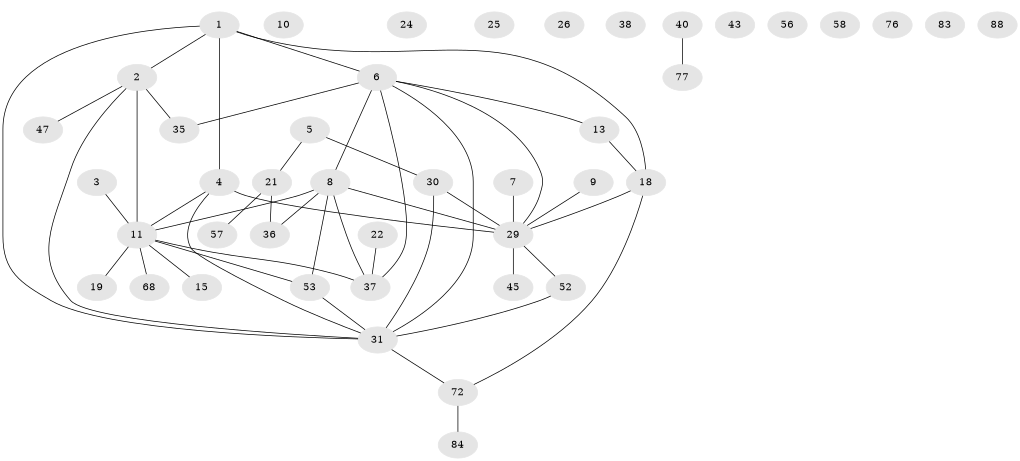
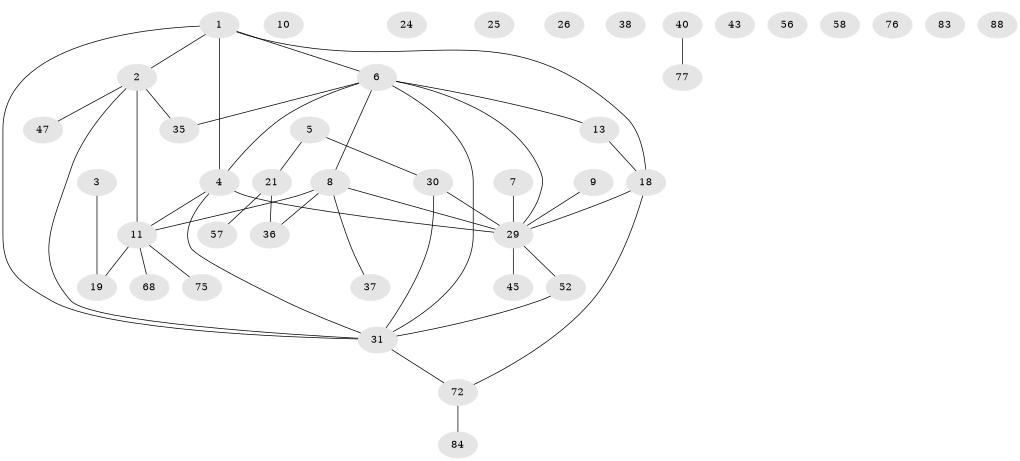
(403, 186) -> (286, 115)
(117, 209) -> (97, 235)
(378, 235) -> none
(255, 259) -> none
(202, 287) -> (202, 287)
(310, 287) -> none
